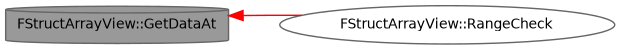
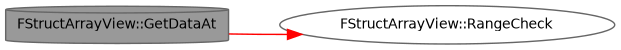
(273, 15) -> (258, 34)
